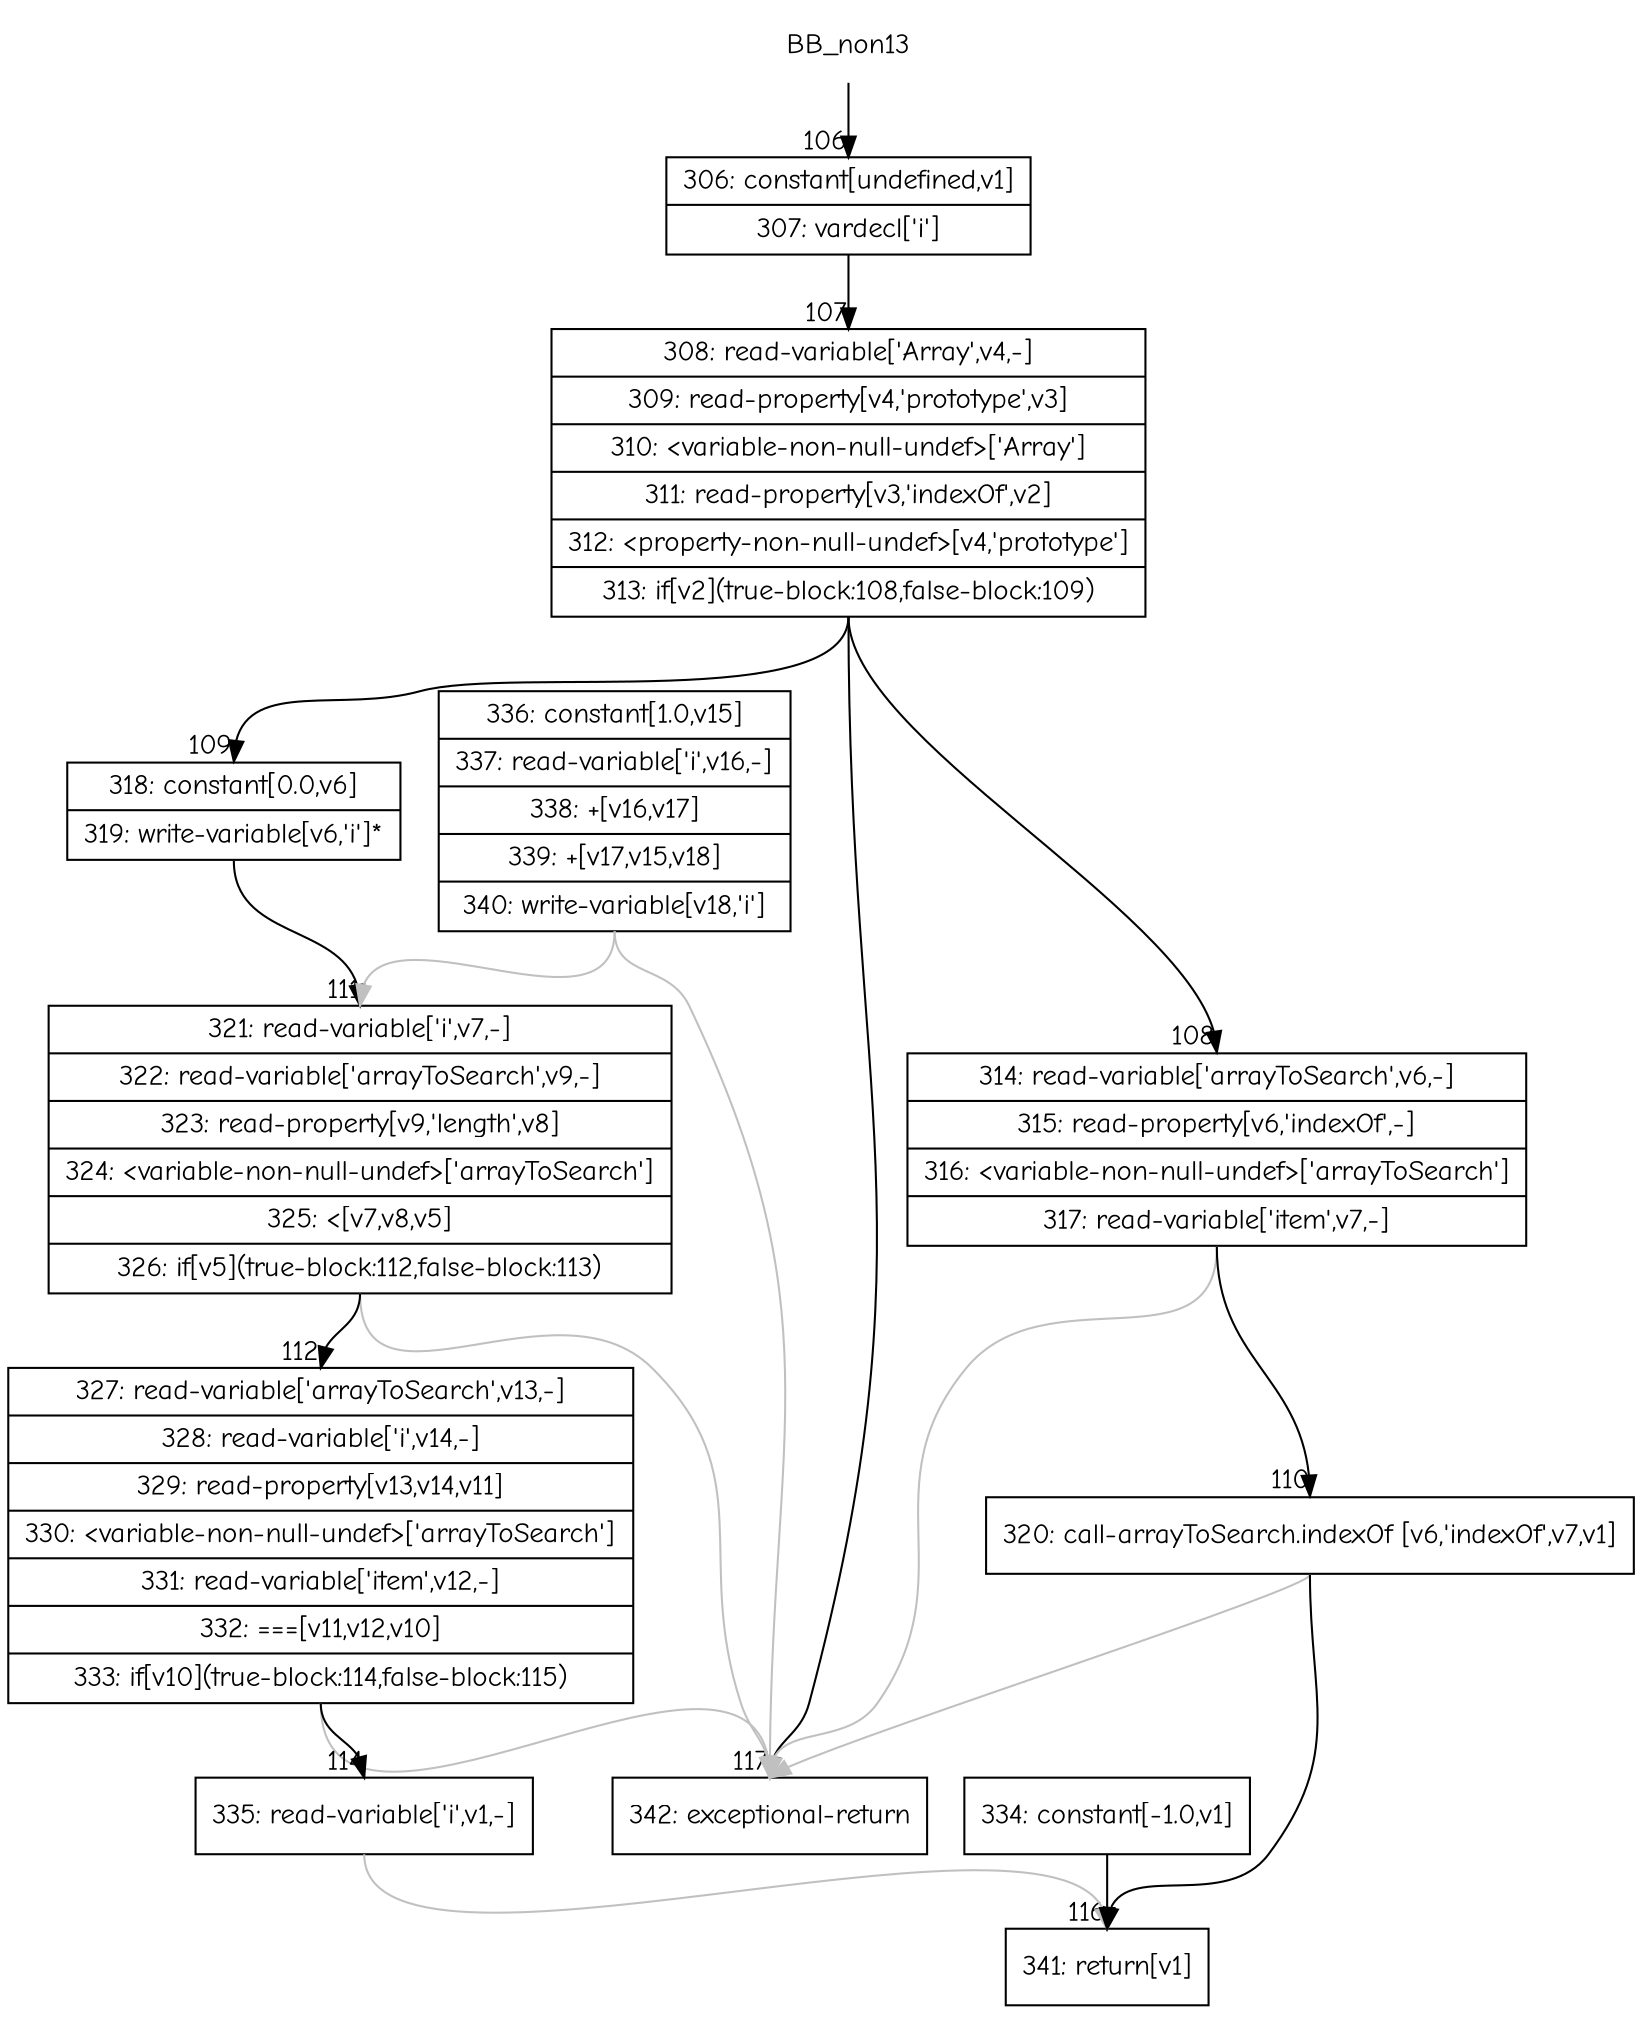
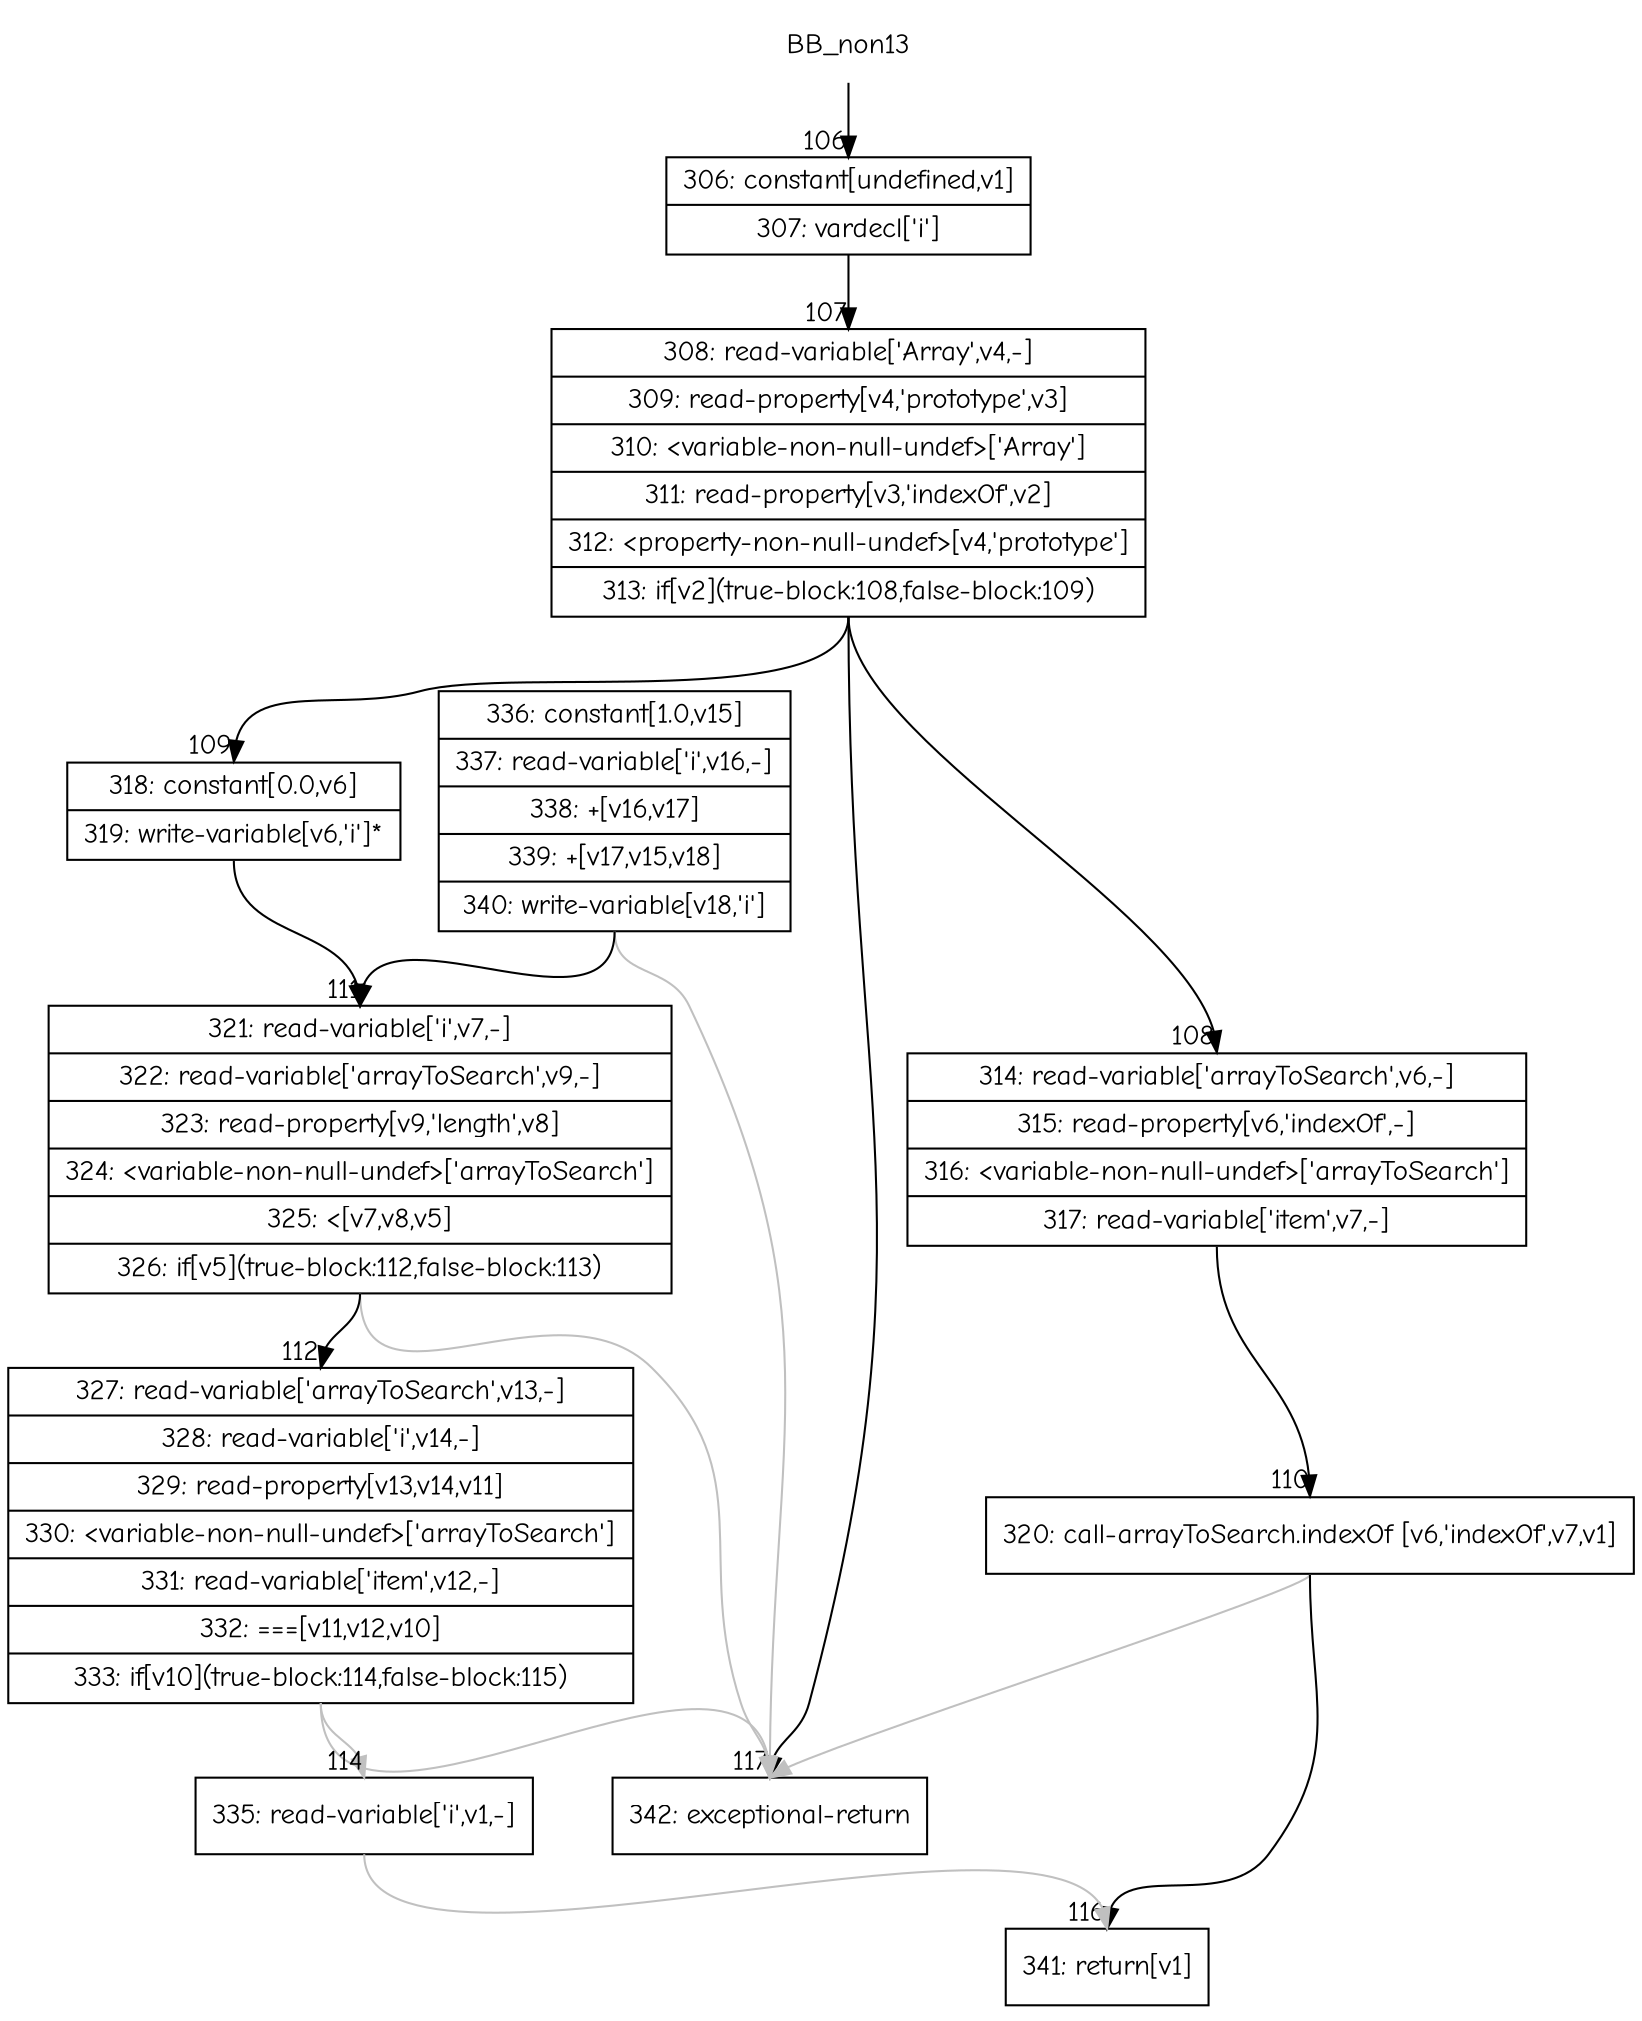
(498, 970) -> (498, 970)
(927, 1443) -> none
(335, 1733) -> (335, 1733)
(1107, 1816) -> none
